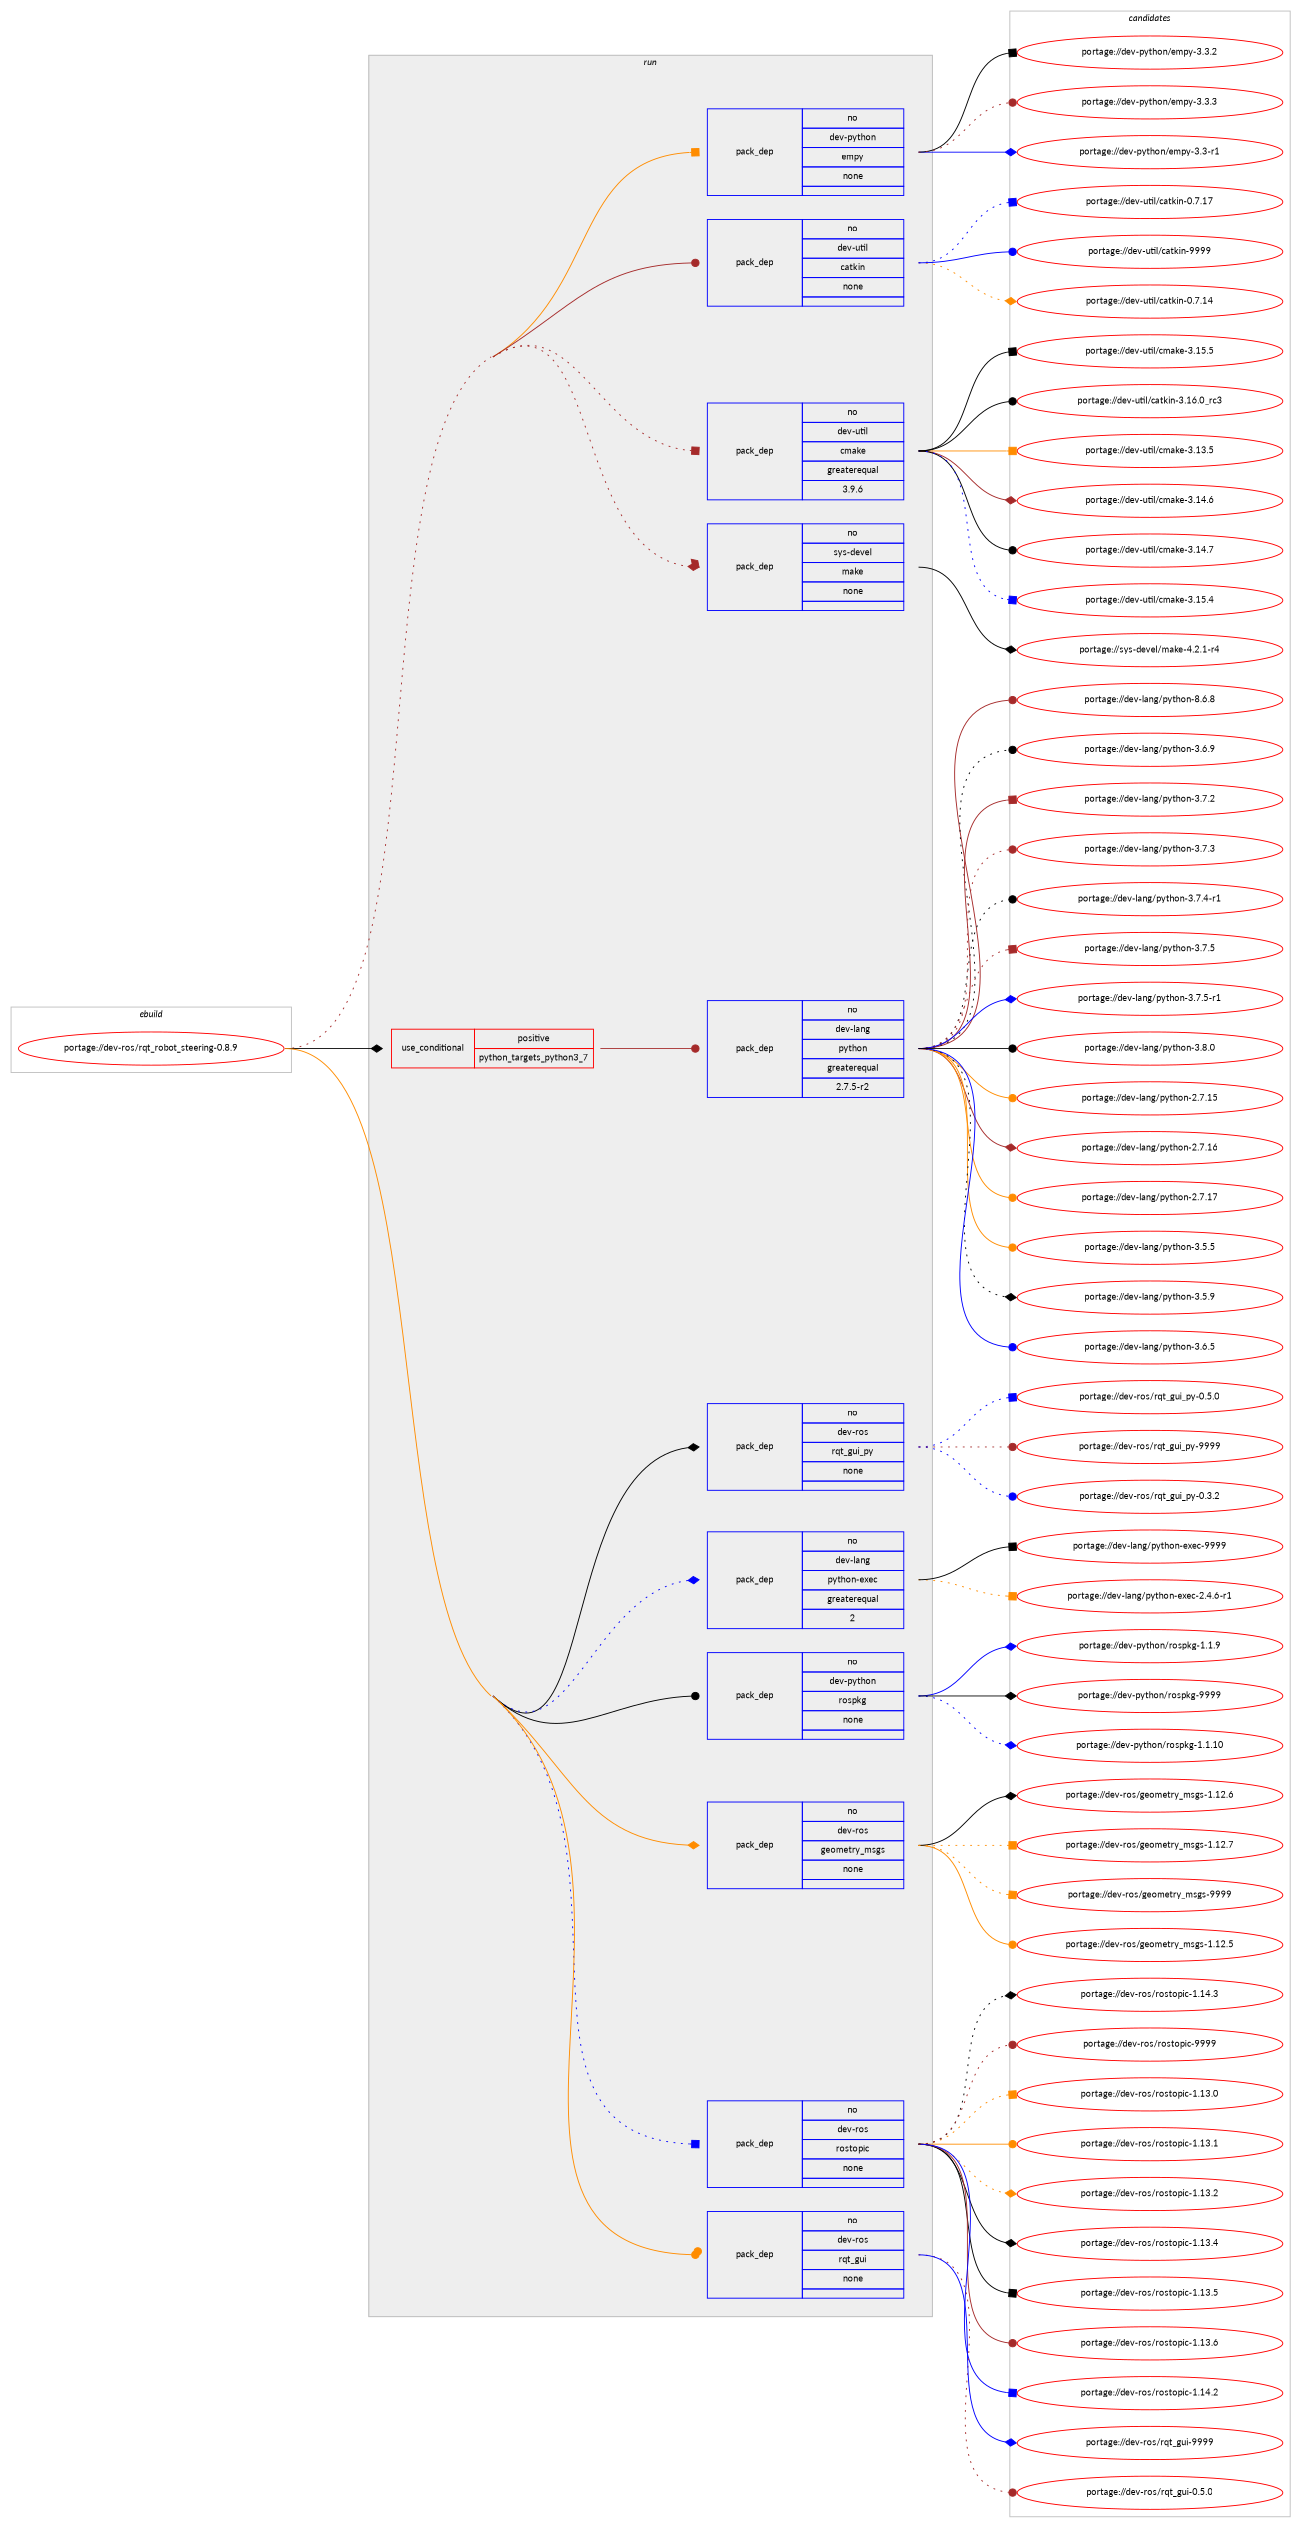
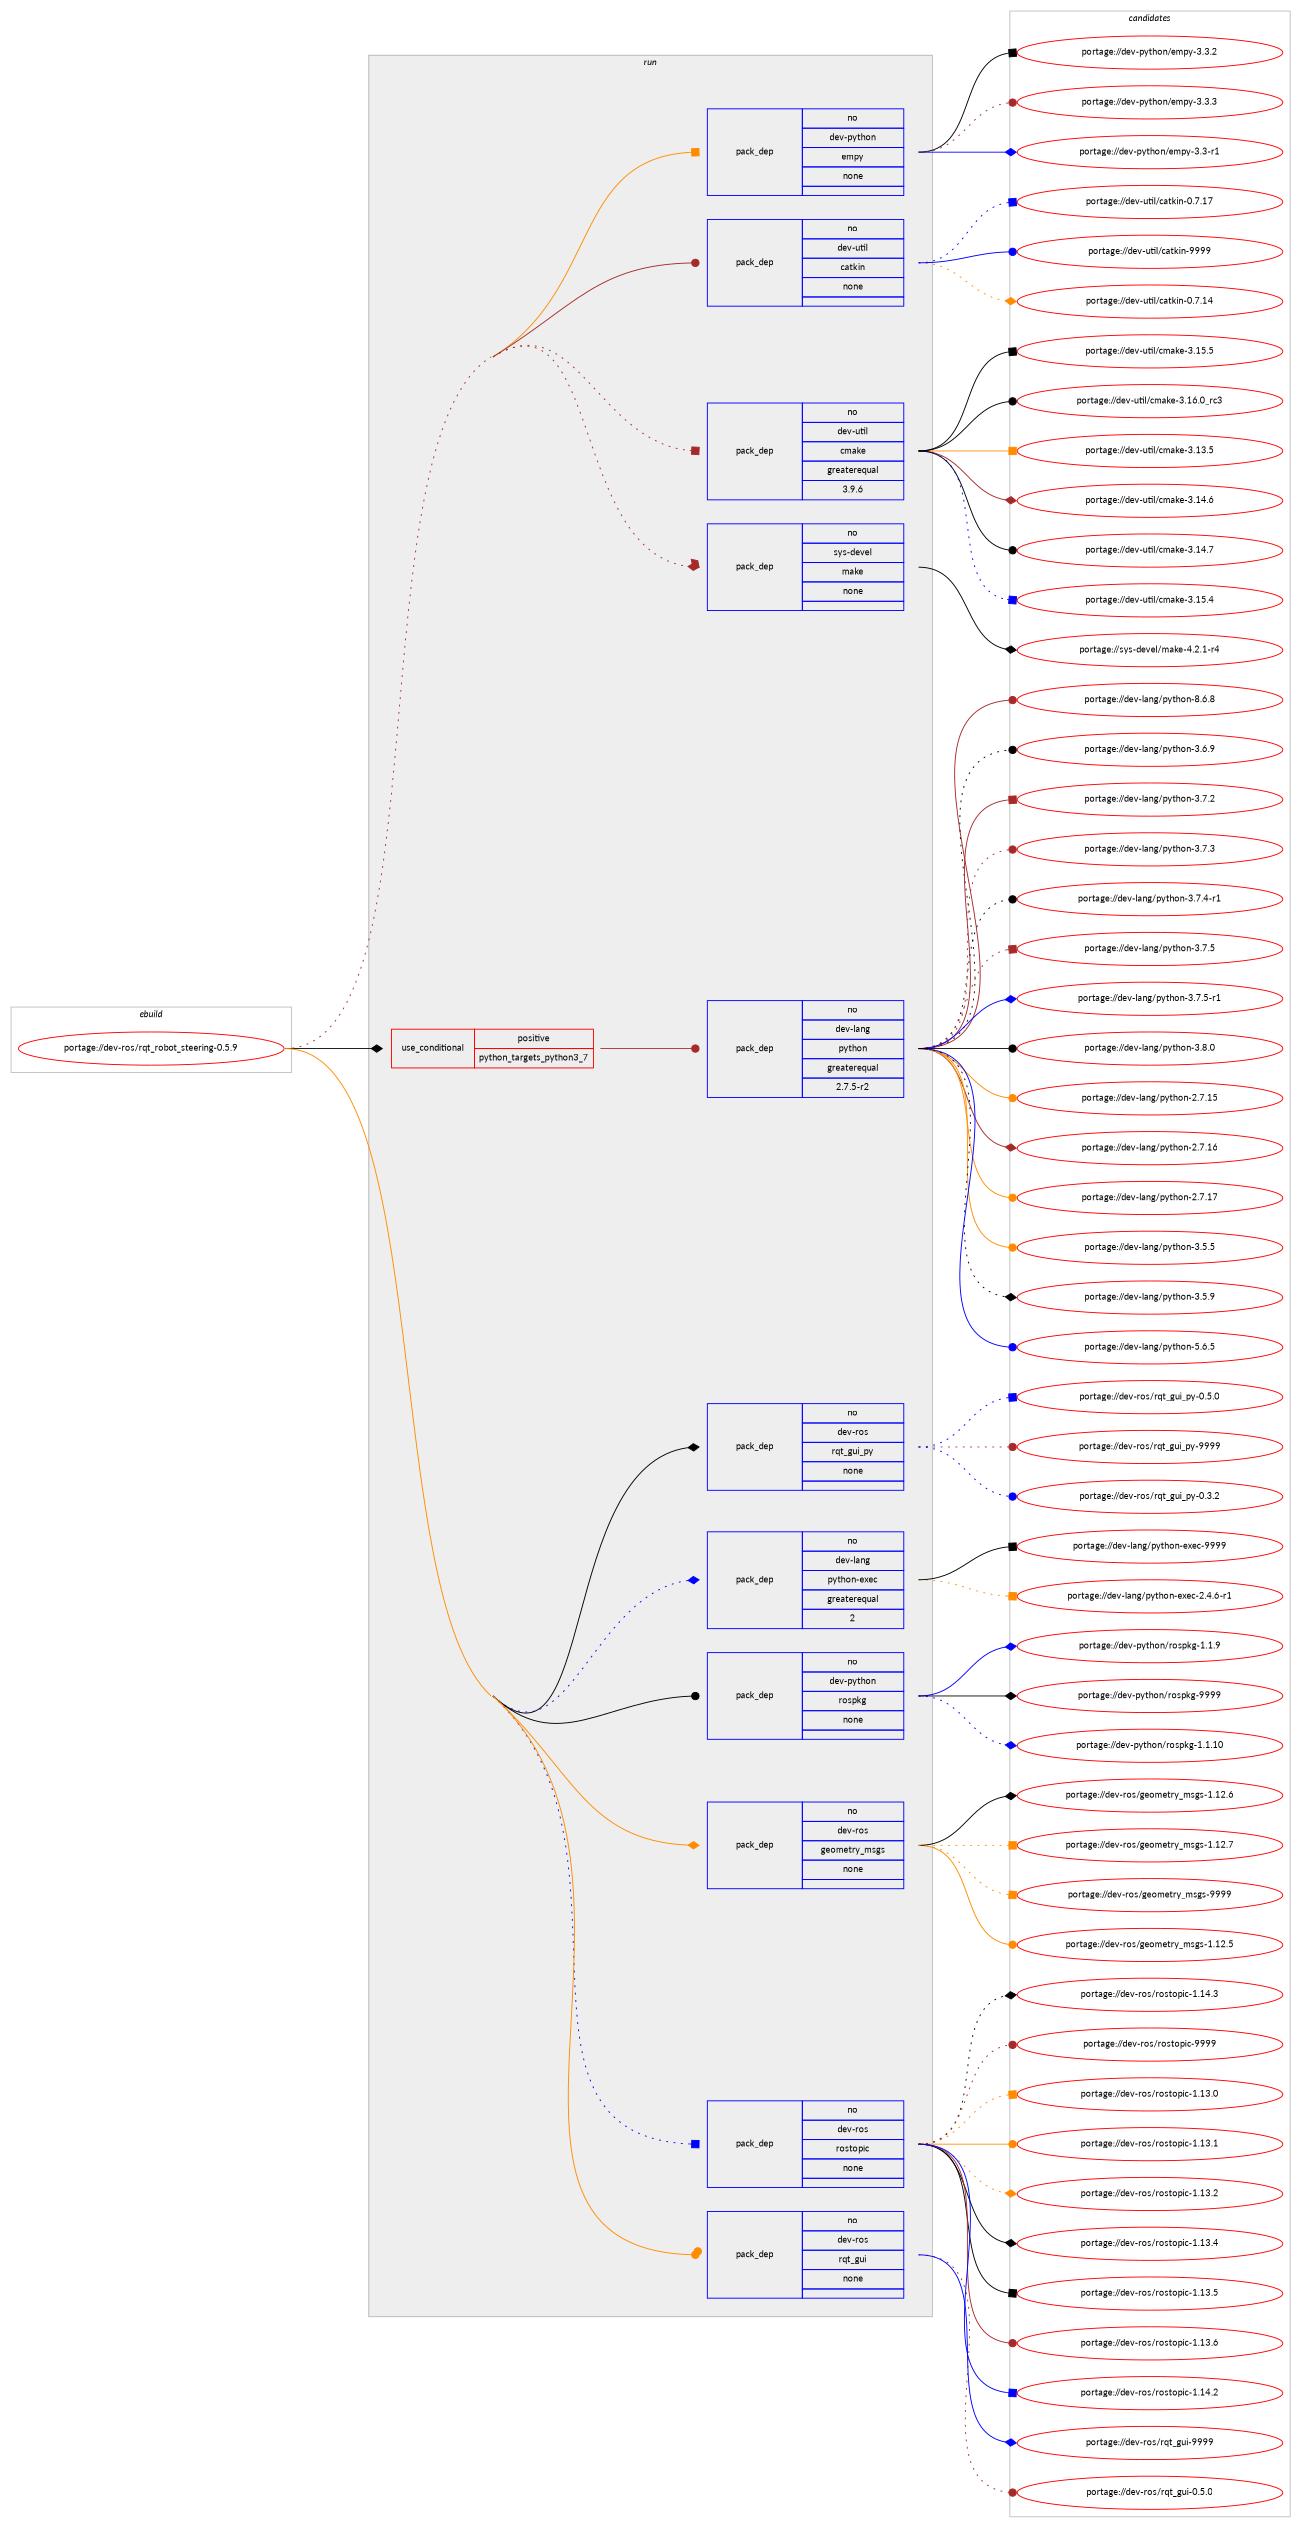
(1150, 401) -> (1150, 401)
(151, 1049) -> (151, 1049)
(1150, 1347) -> (1150, 1347)
